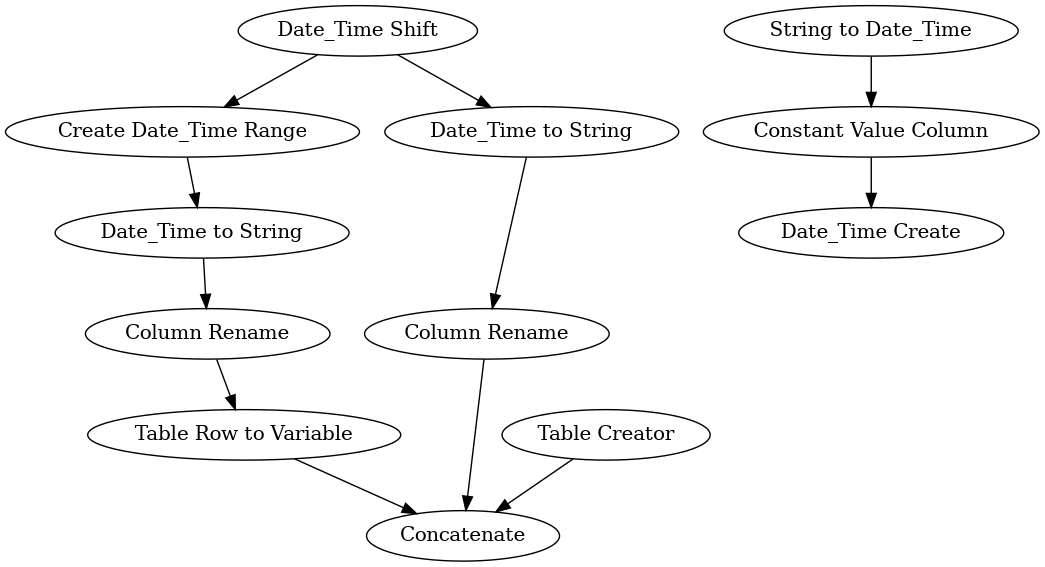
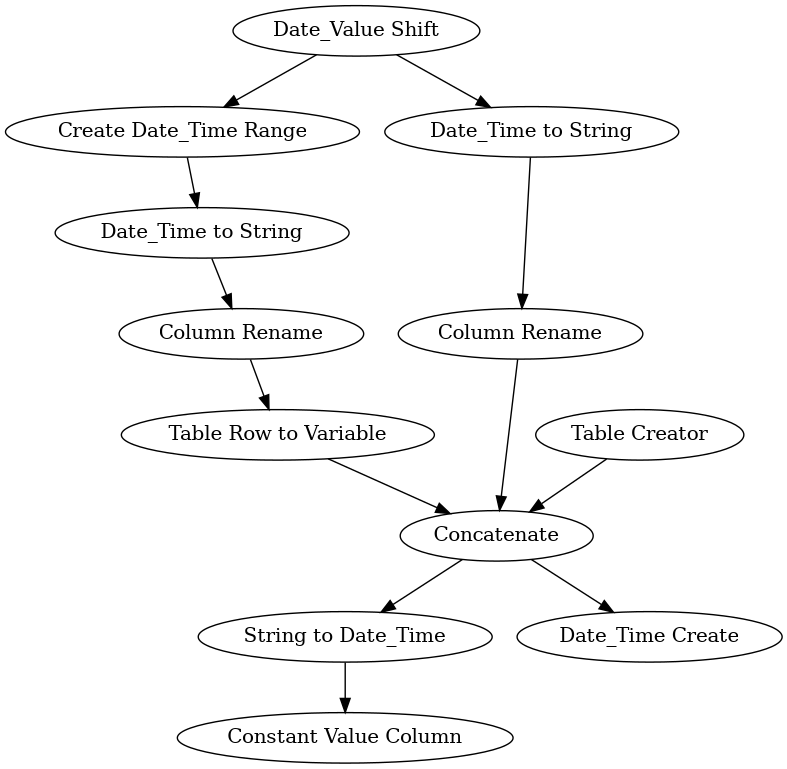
(358, 31) -> (356, 31)
(871, 175) -> (566, 582)
none -> (428, 582)
